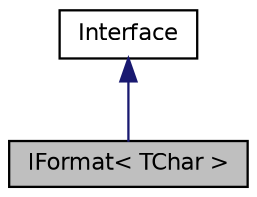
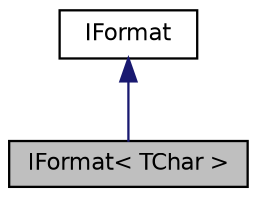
(128, 34) -> (128, 34)
